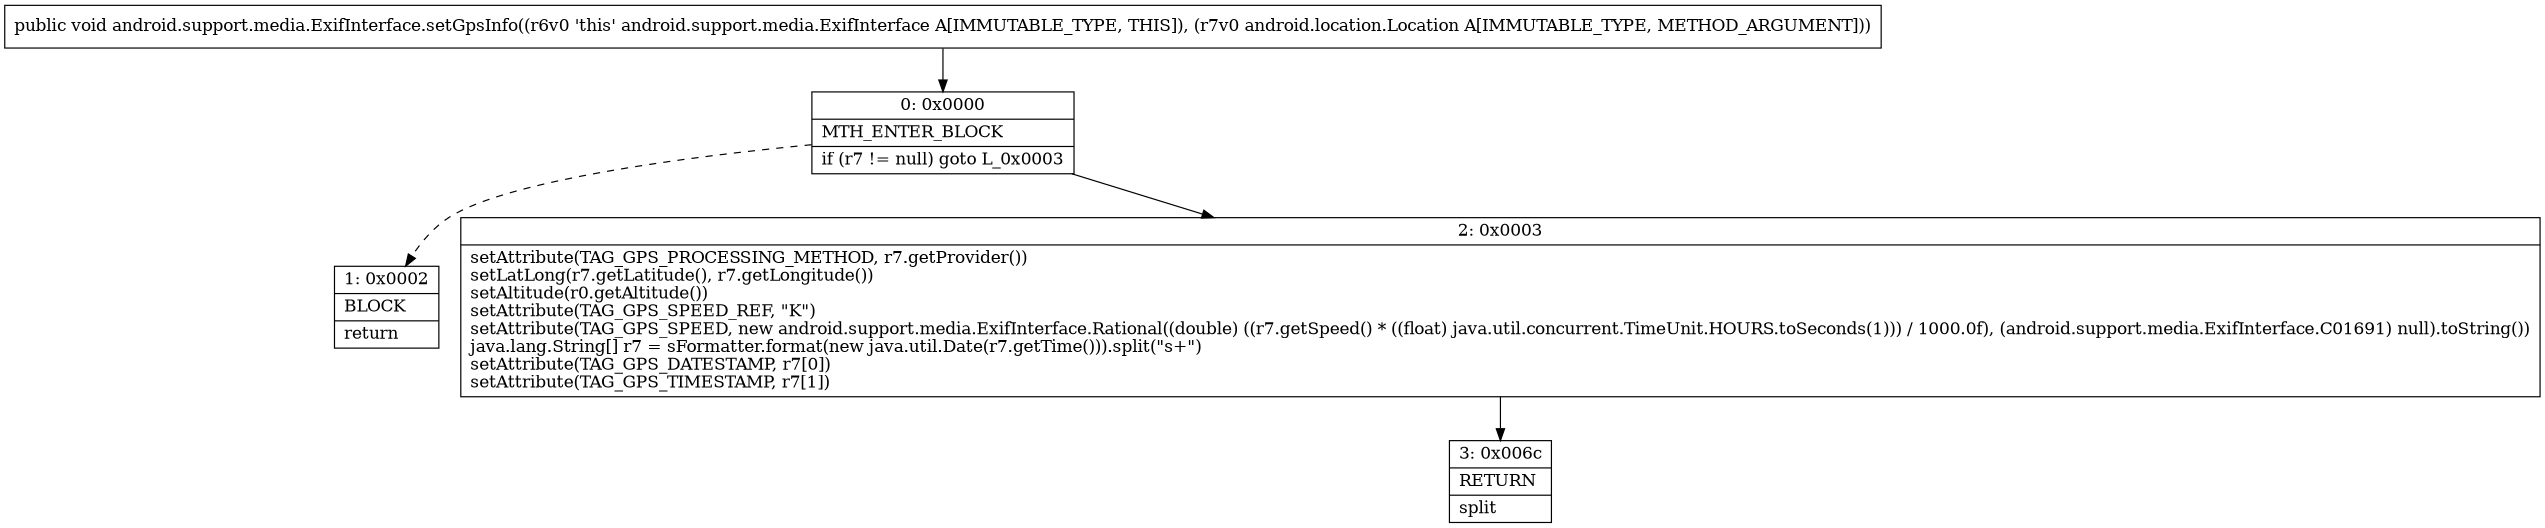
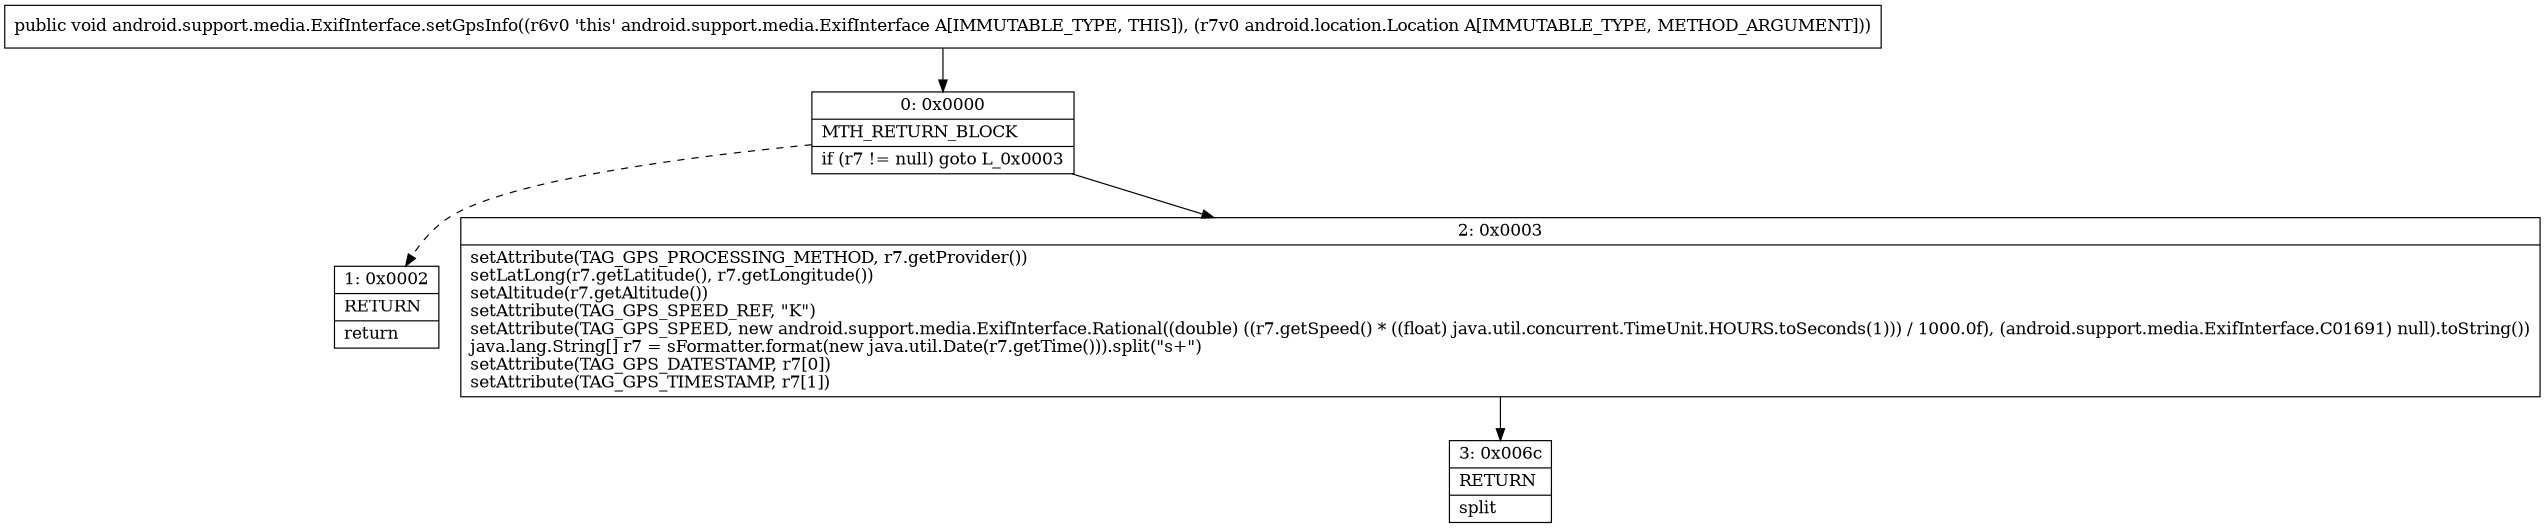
(913, 132) -> (920, 132)
(589, 294) -> (589, 294)
(375, 307) -> (383, 307)
